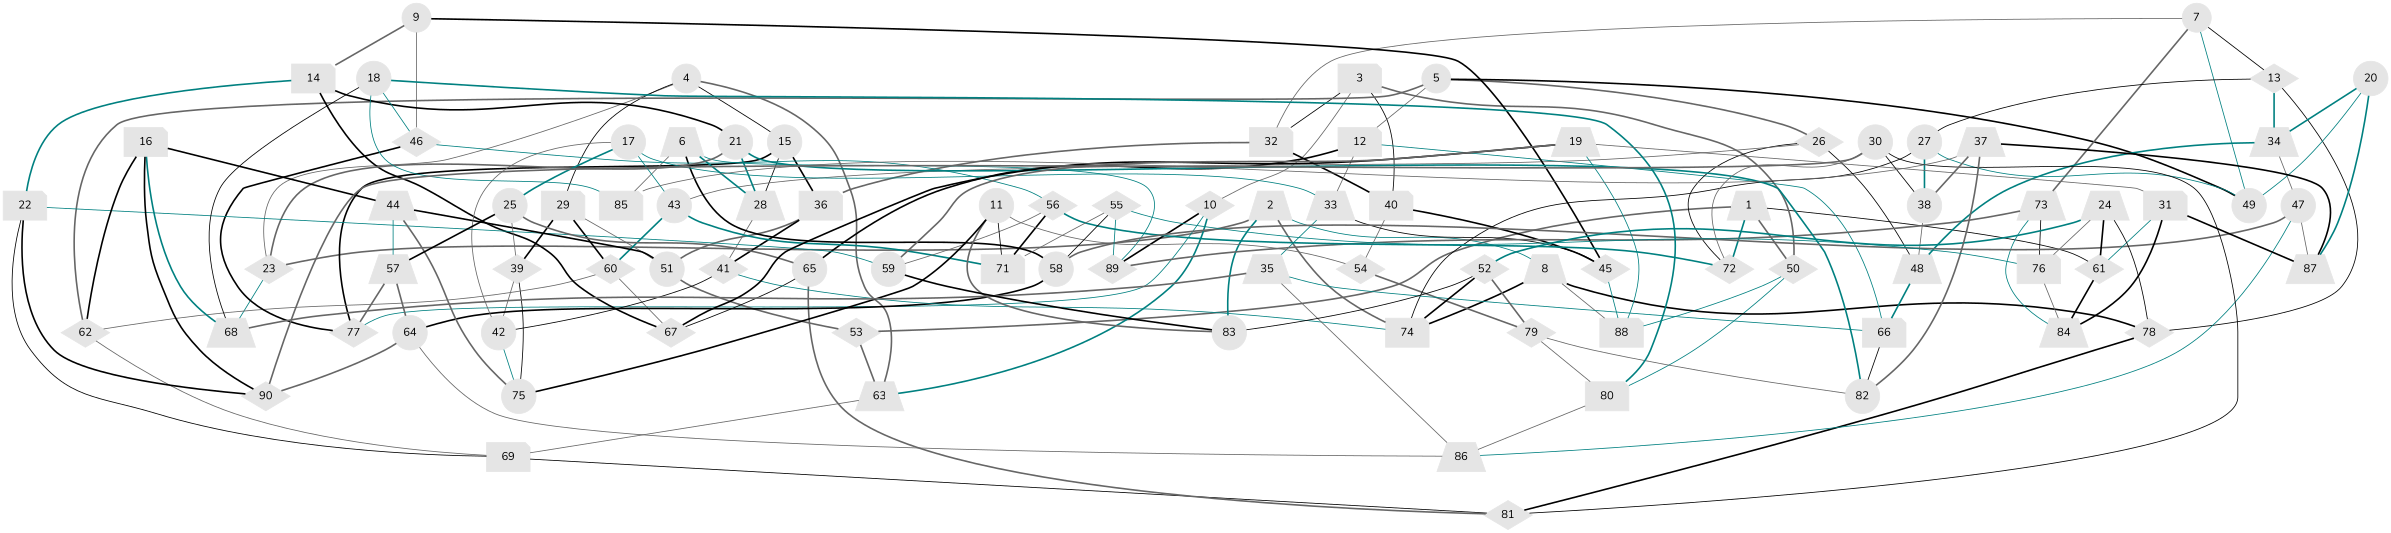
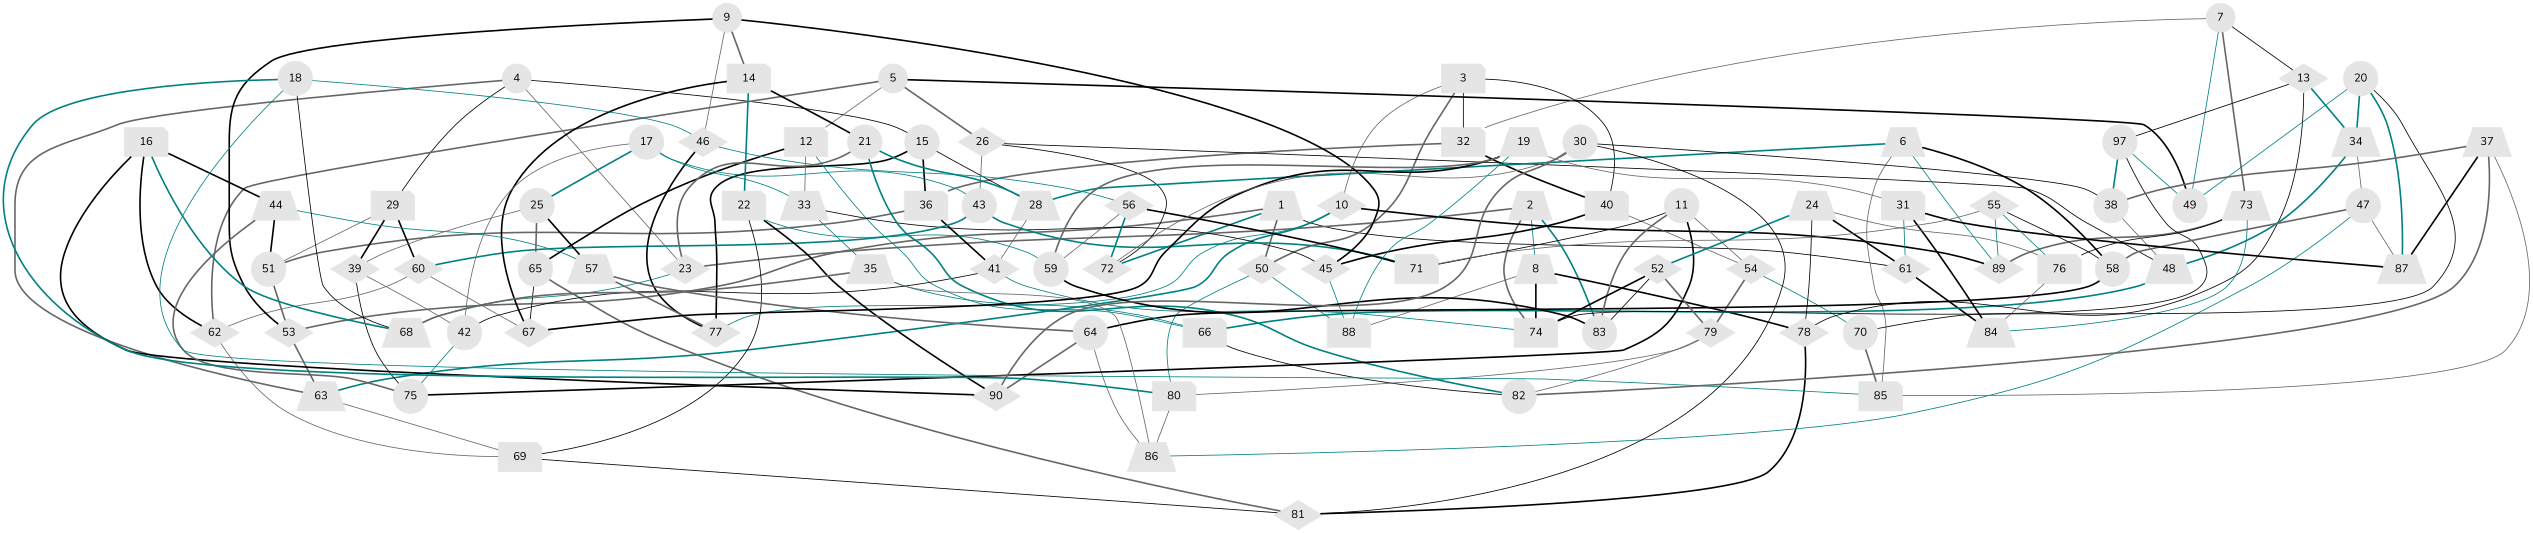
none -> (344, 45)
(1924, 142) -> (2120, 142)
none -> (1861, 333)
